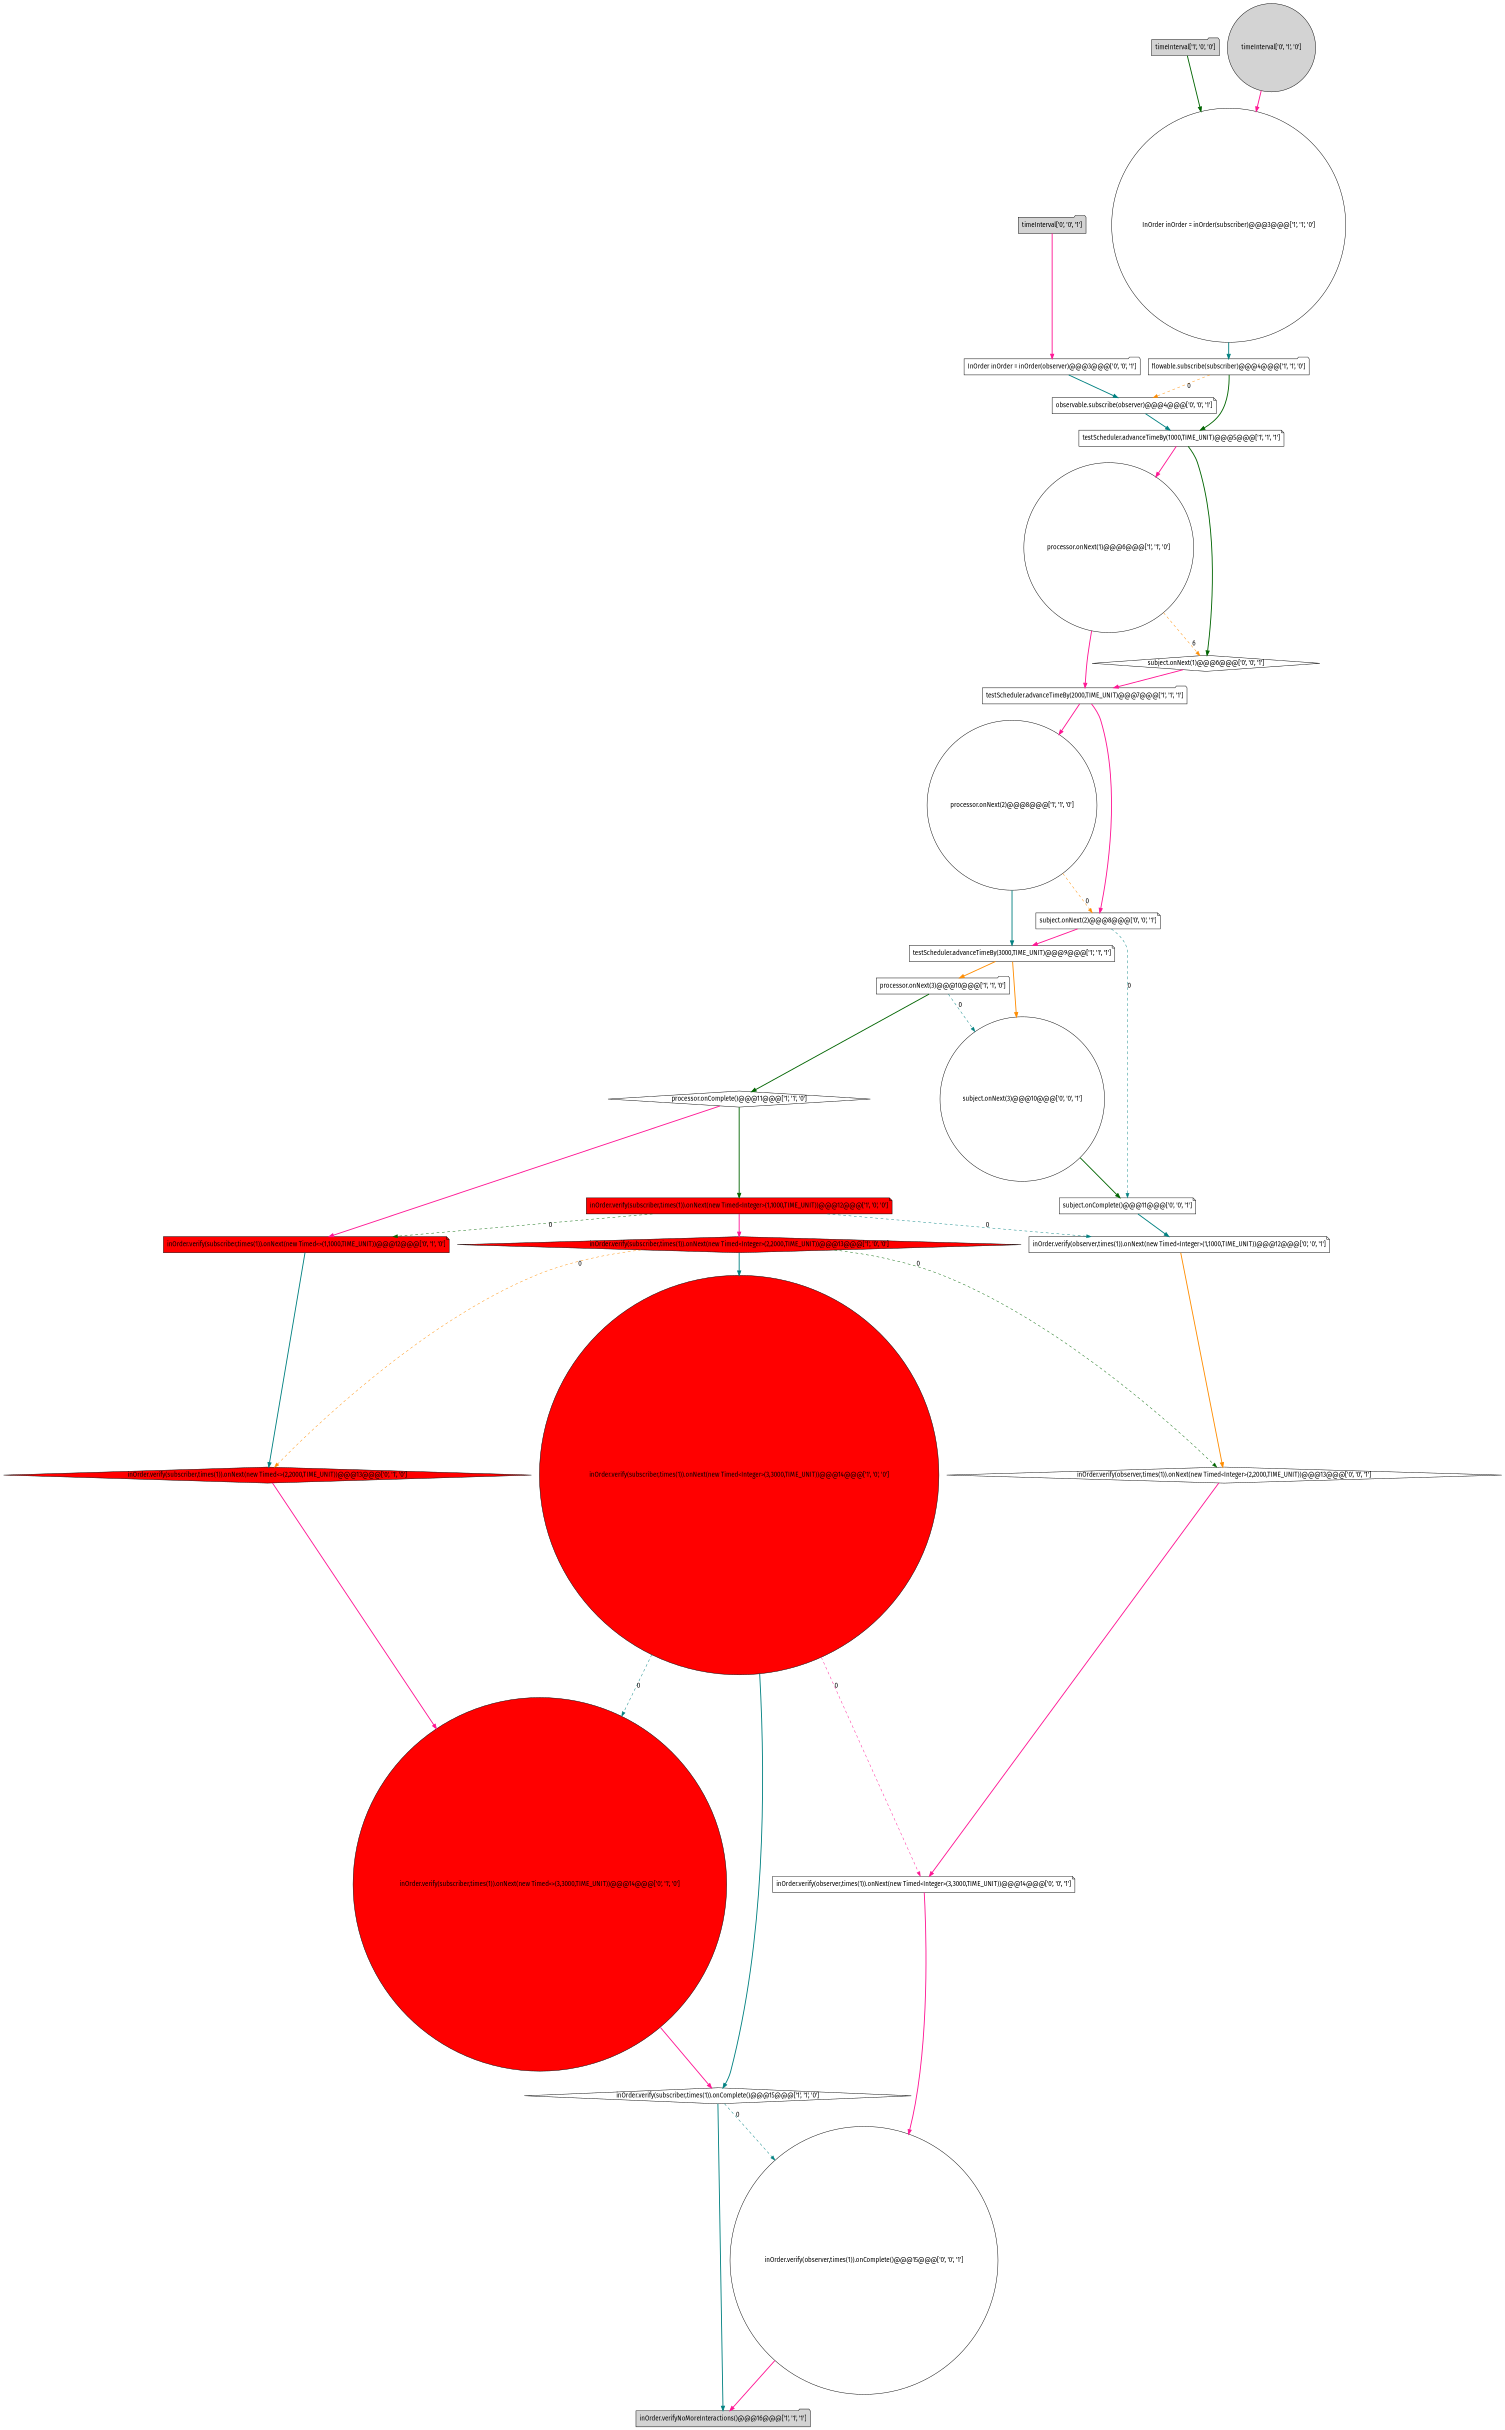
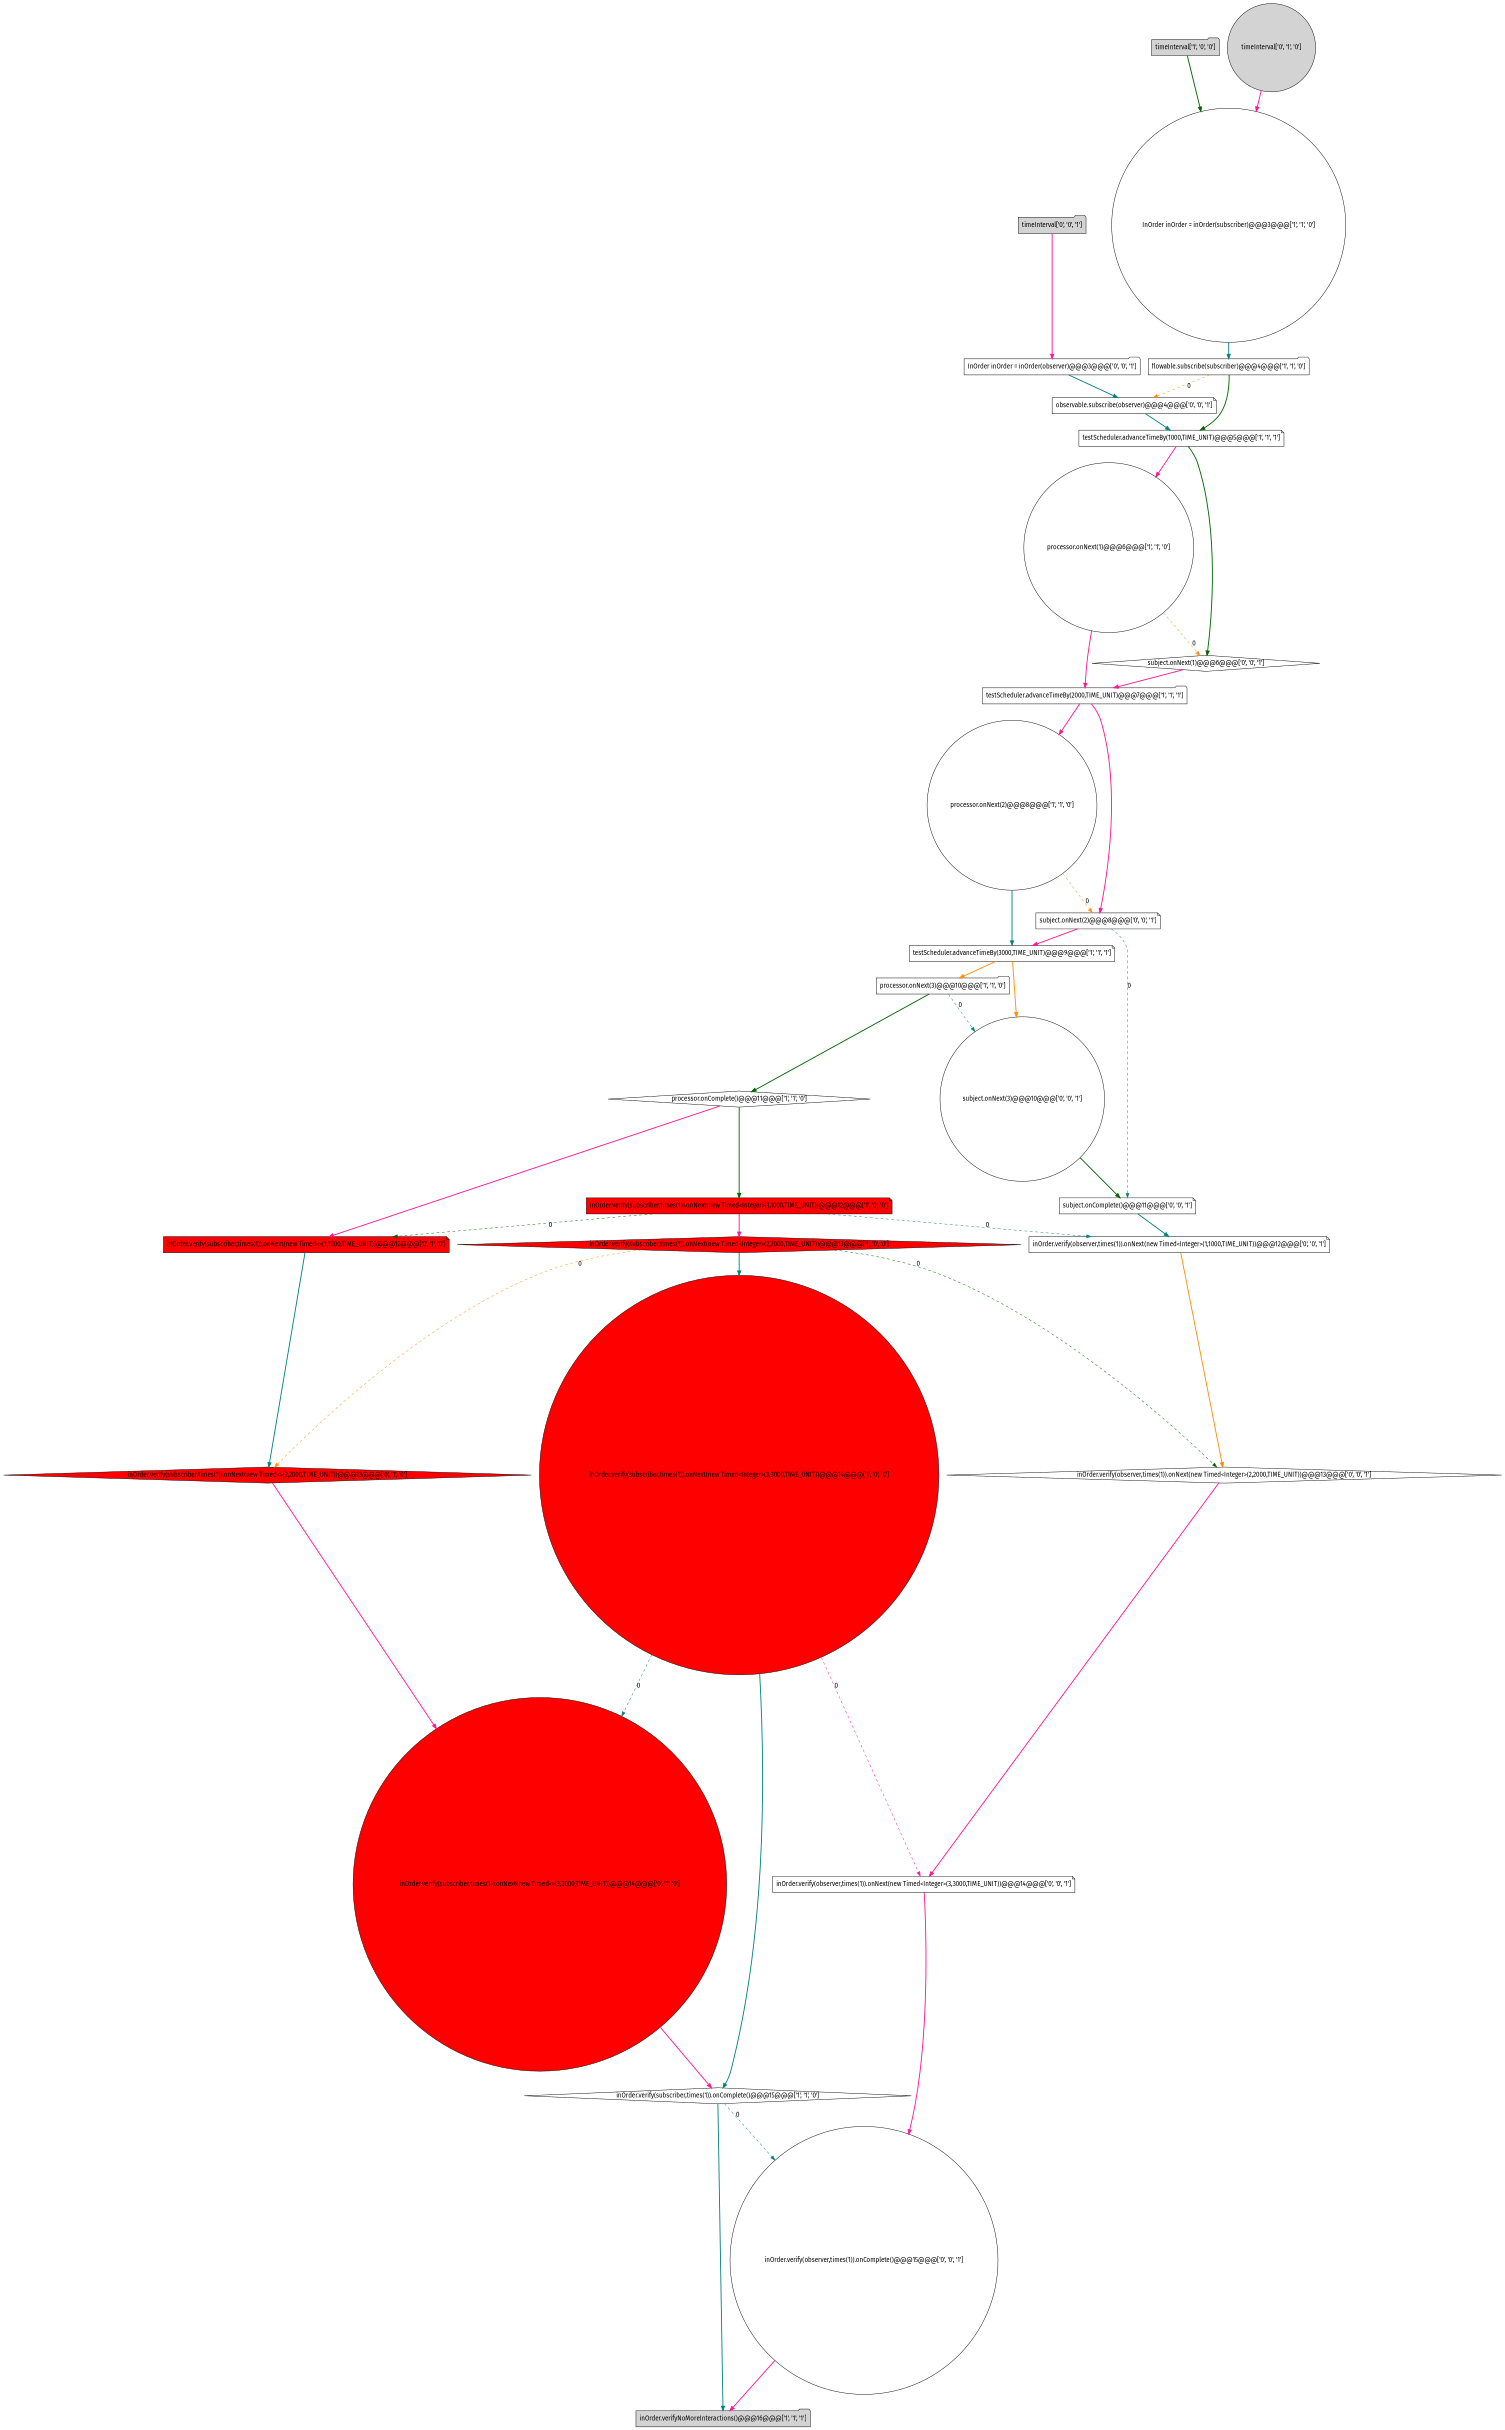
(1194, 644) -> (1194, 644)
